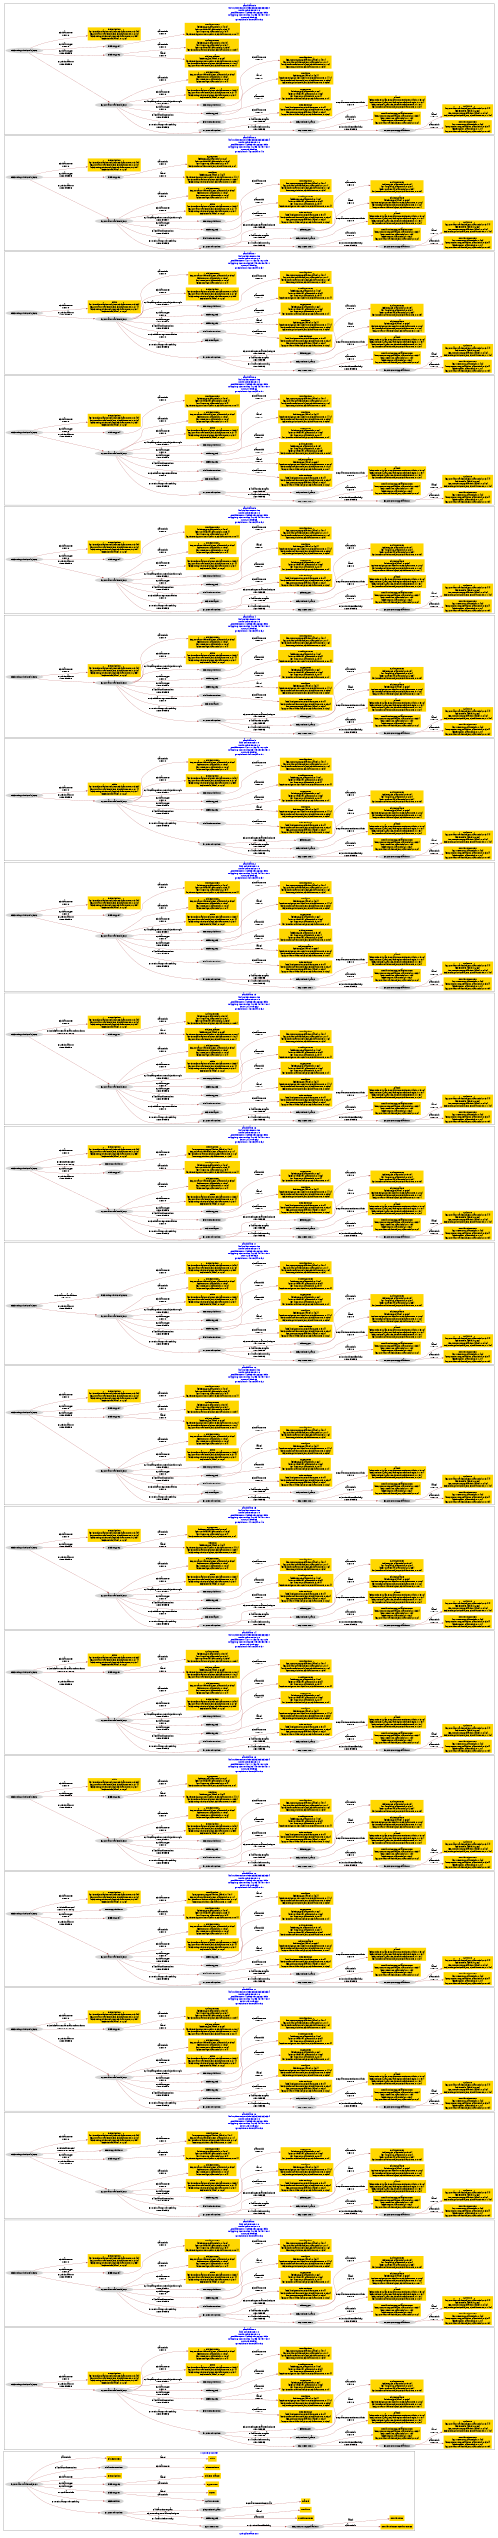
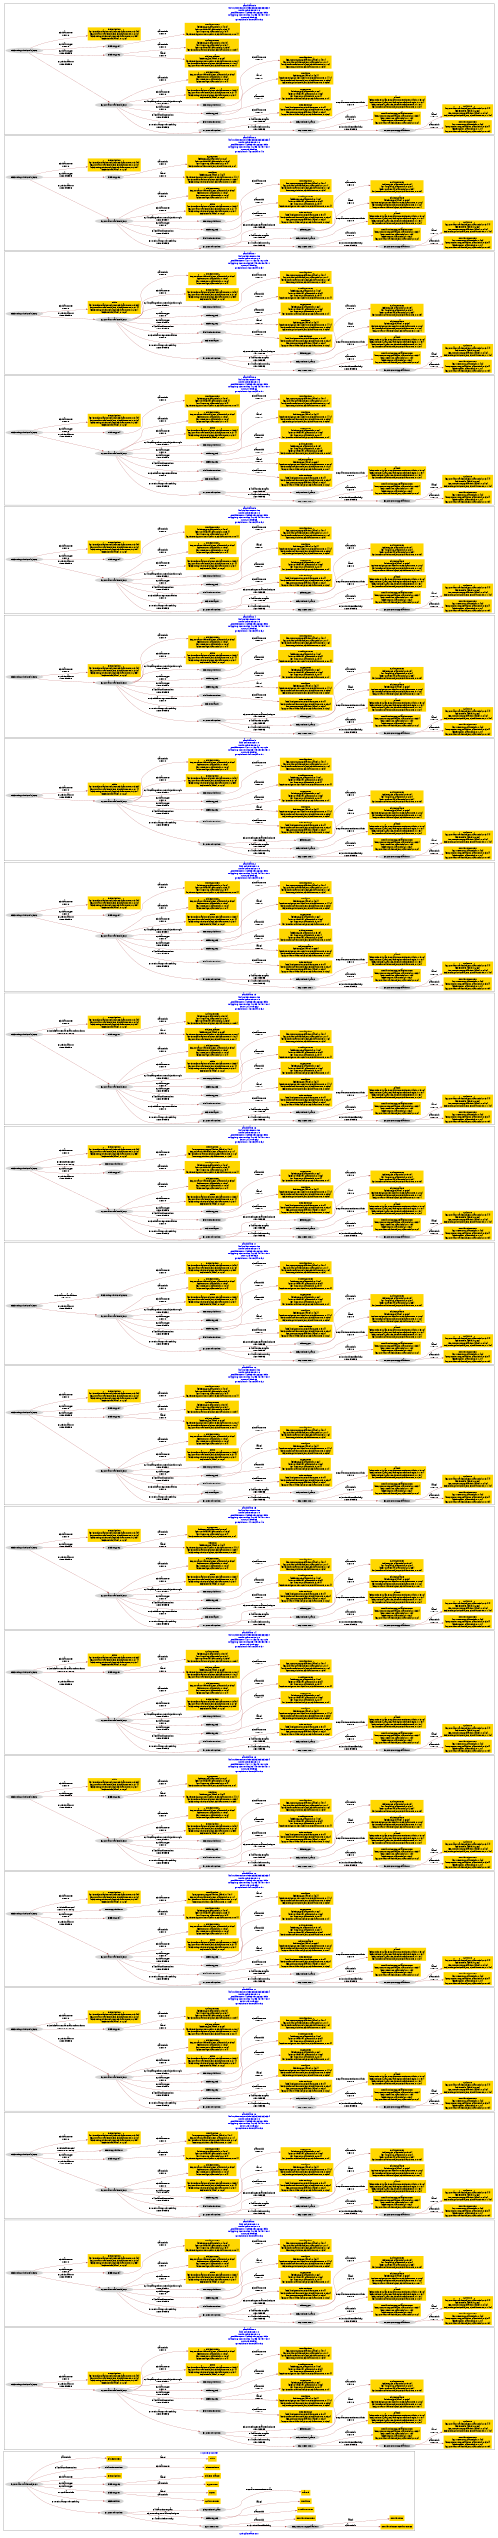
(212, 2501) -> (212, 2501)
none -> (306, 2518)
